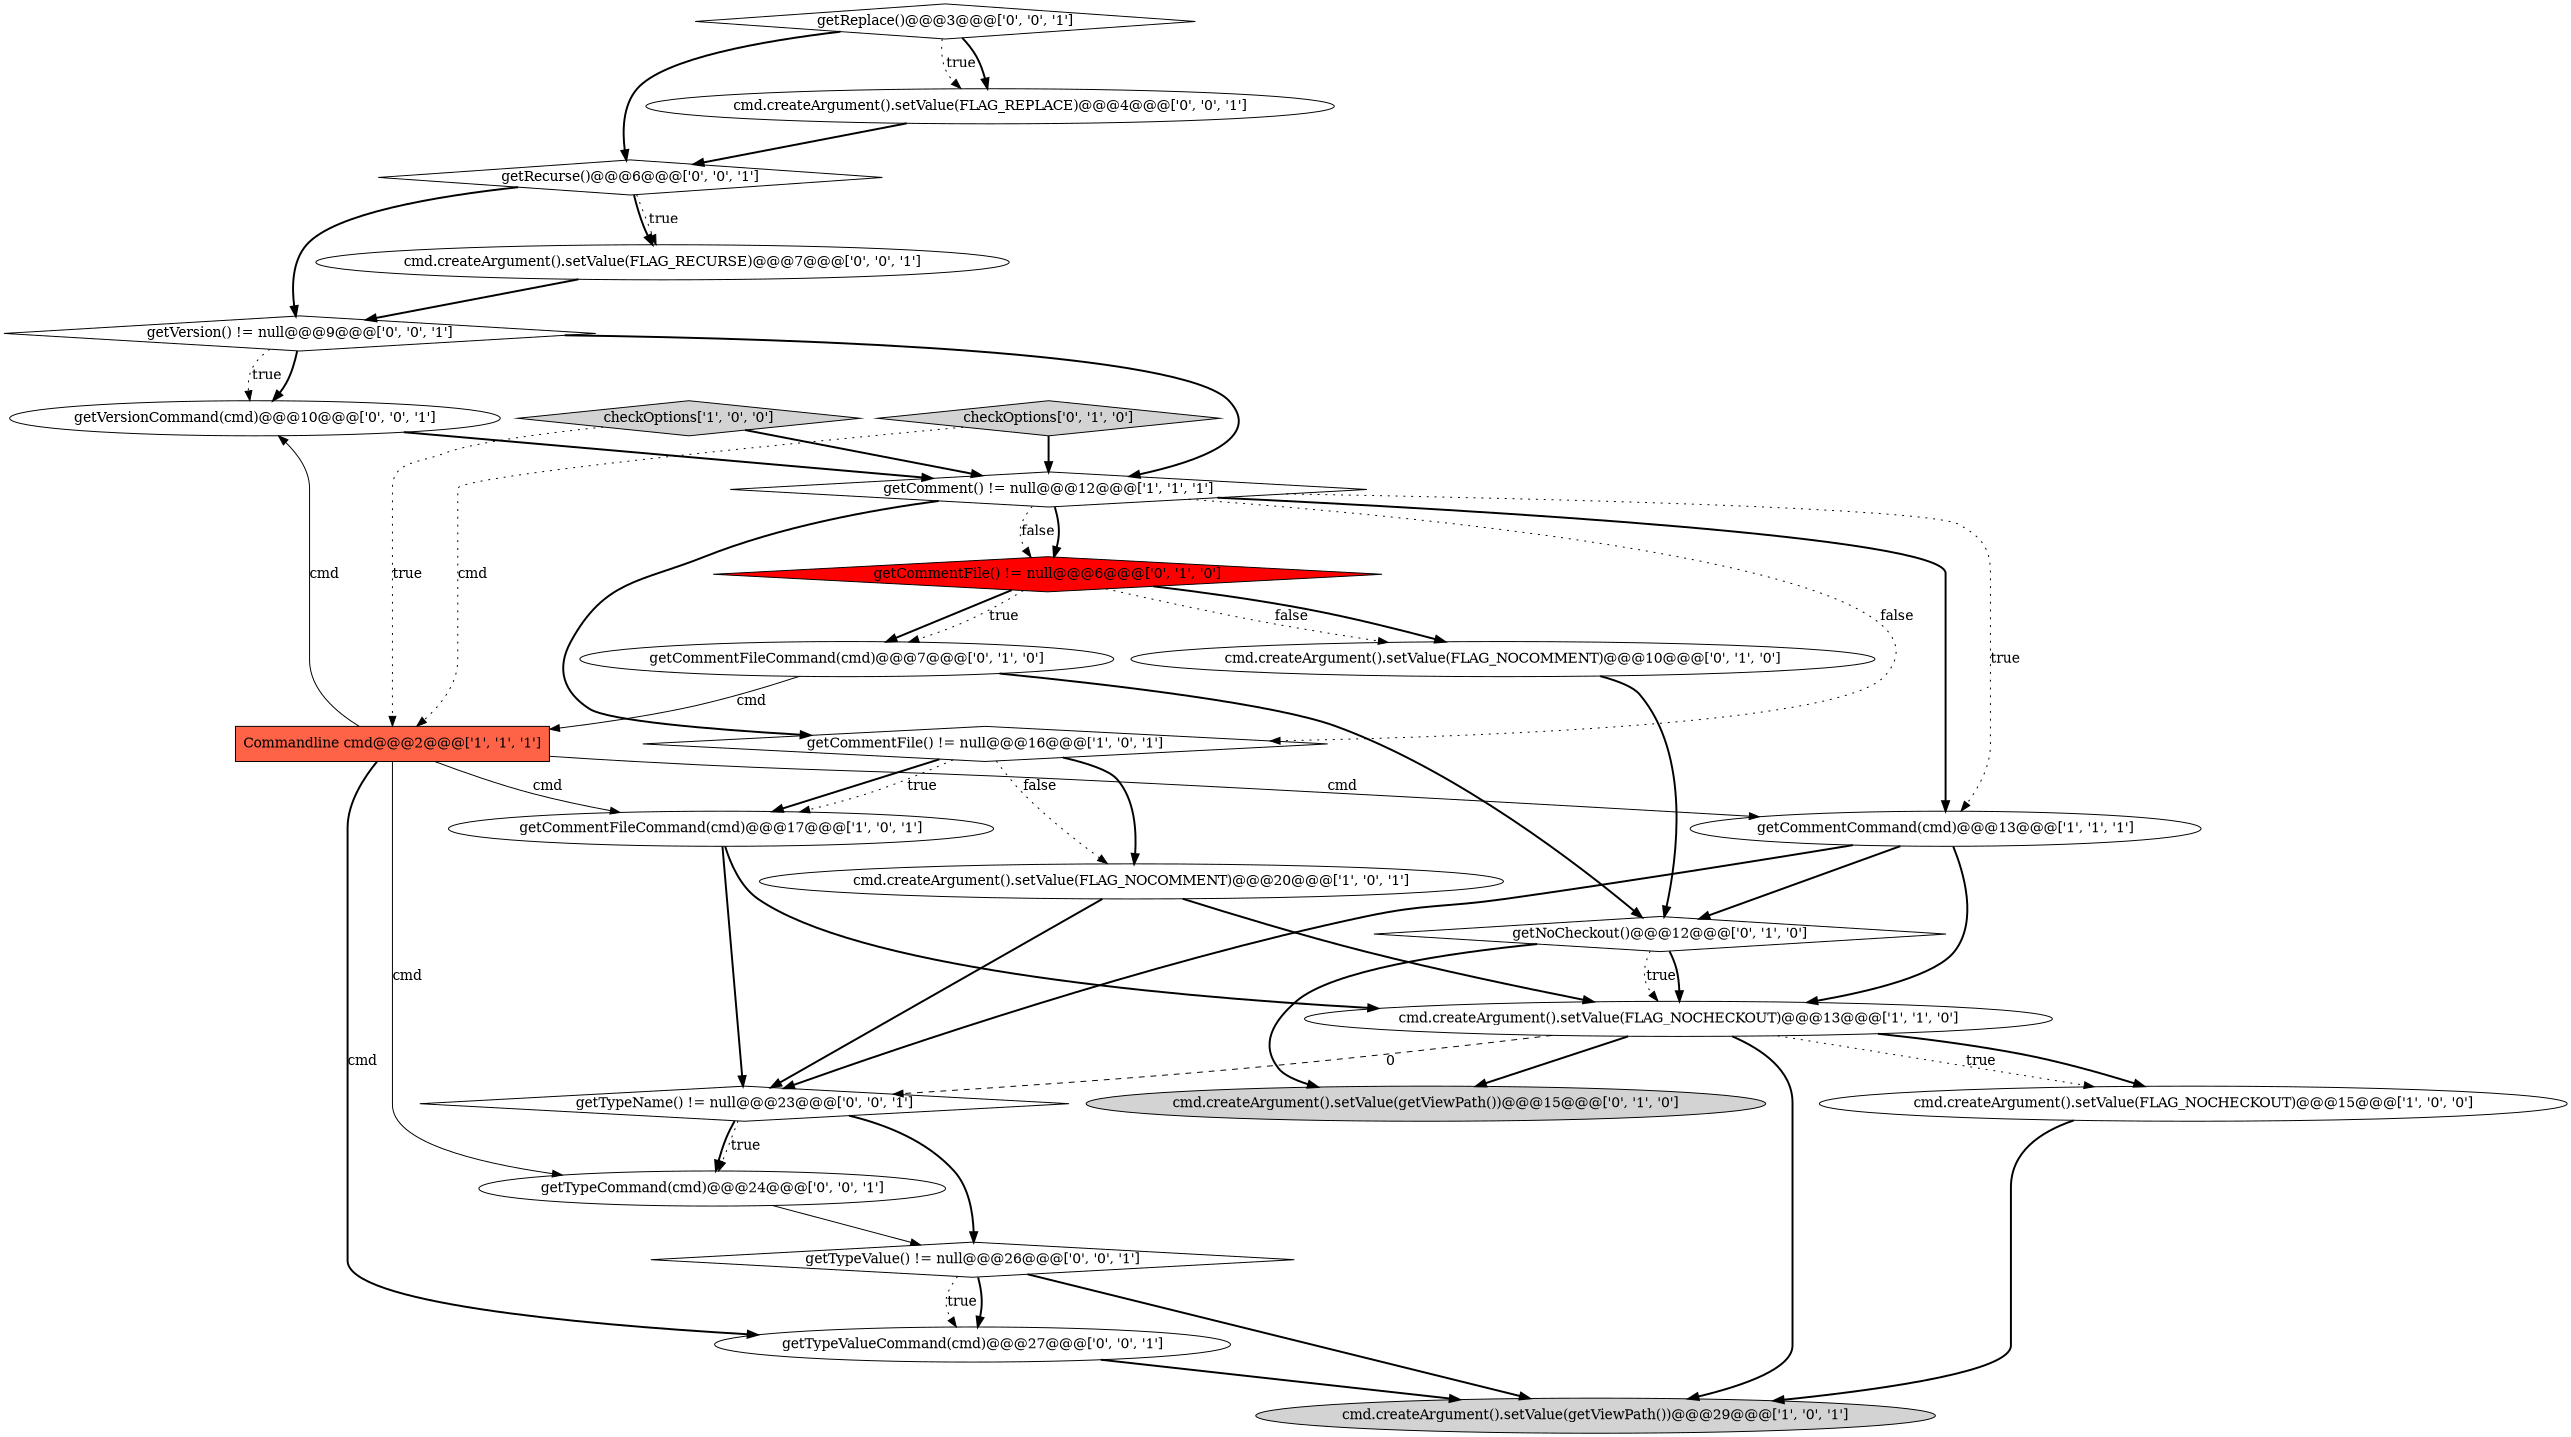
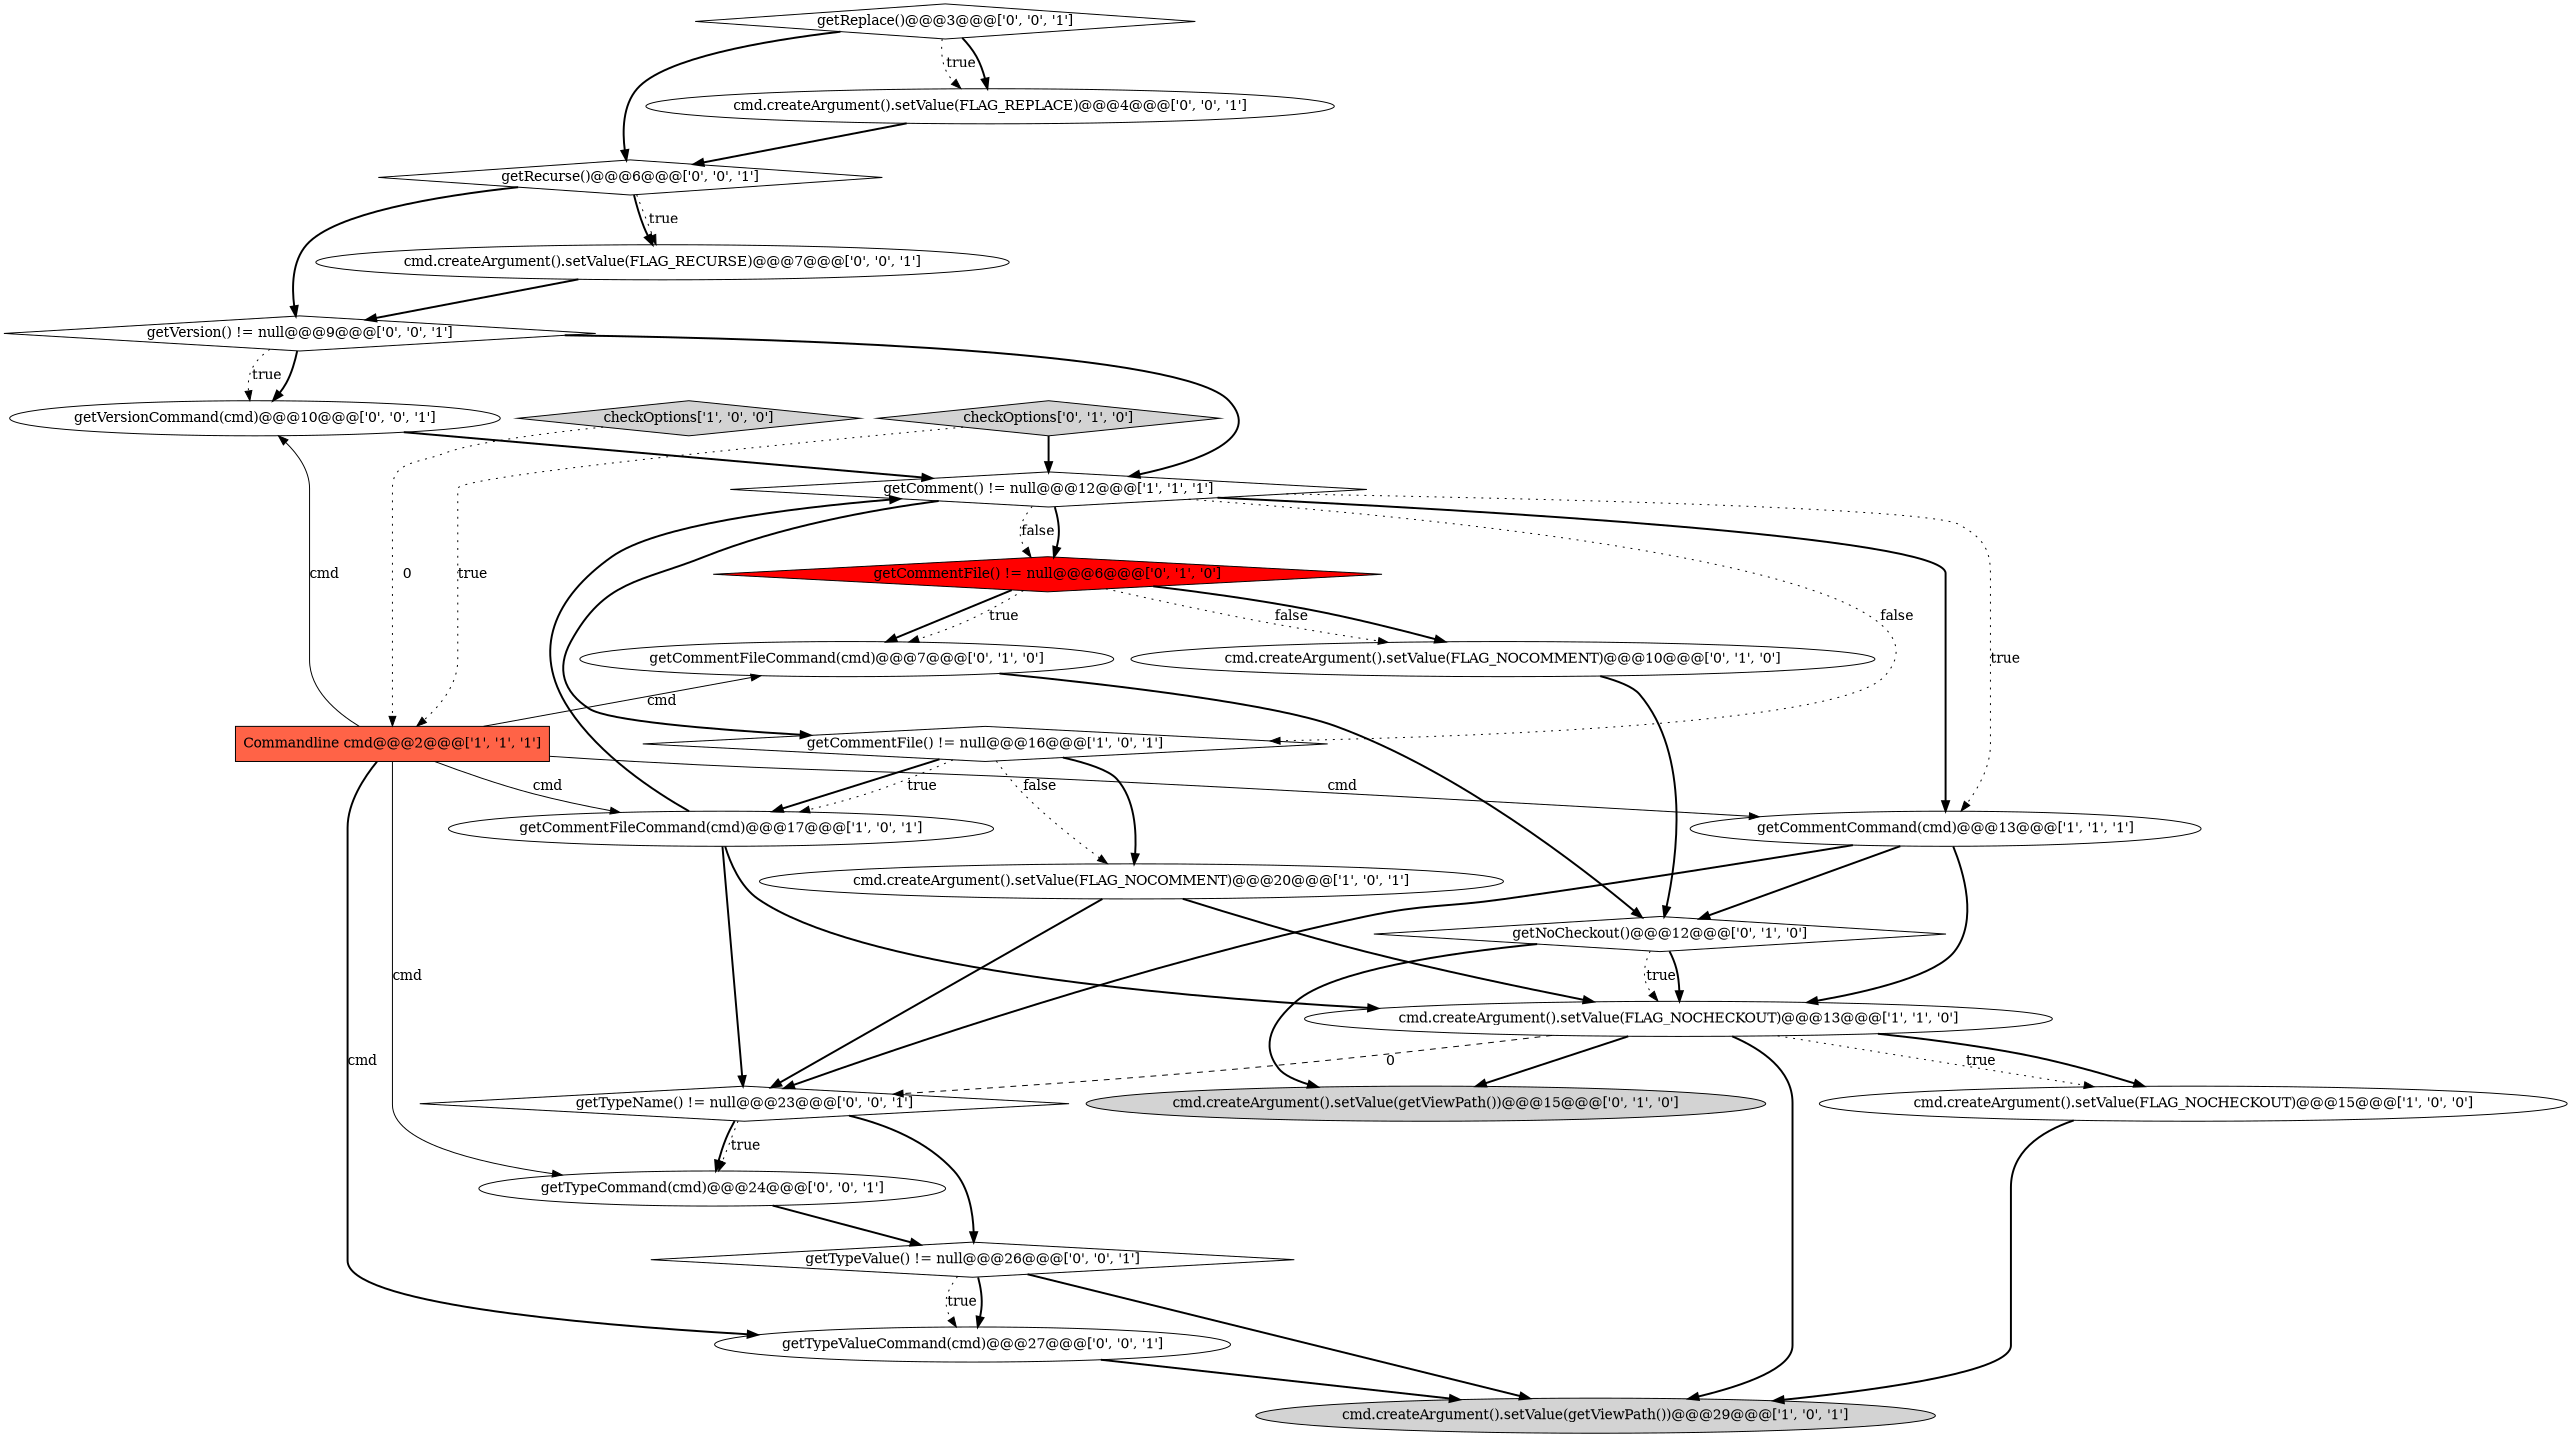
(858, 452) -> (592, 573)
(408, 574) -> (408, 574)
(473, 574) -> (473, 574)
(681, 709) -> (617, 702)
(842, 1224) -> (842, 1224)
